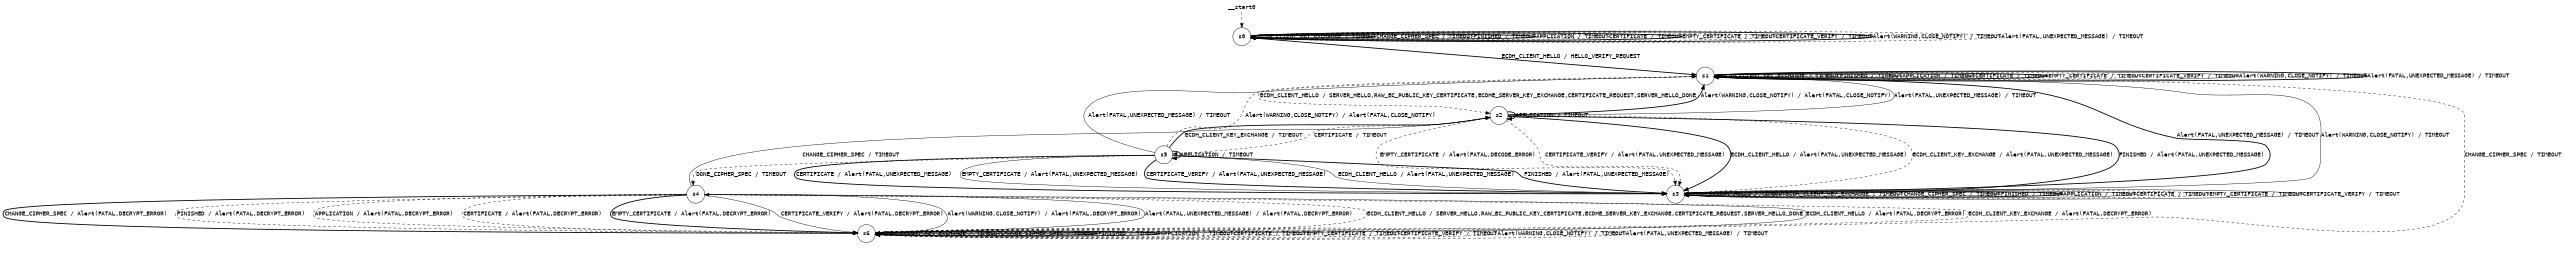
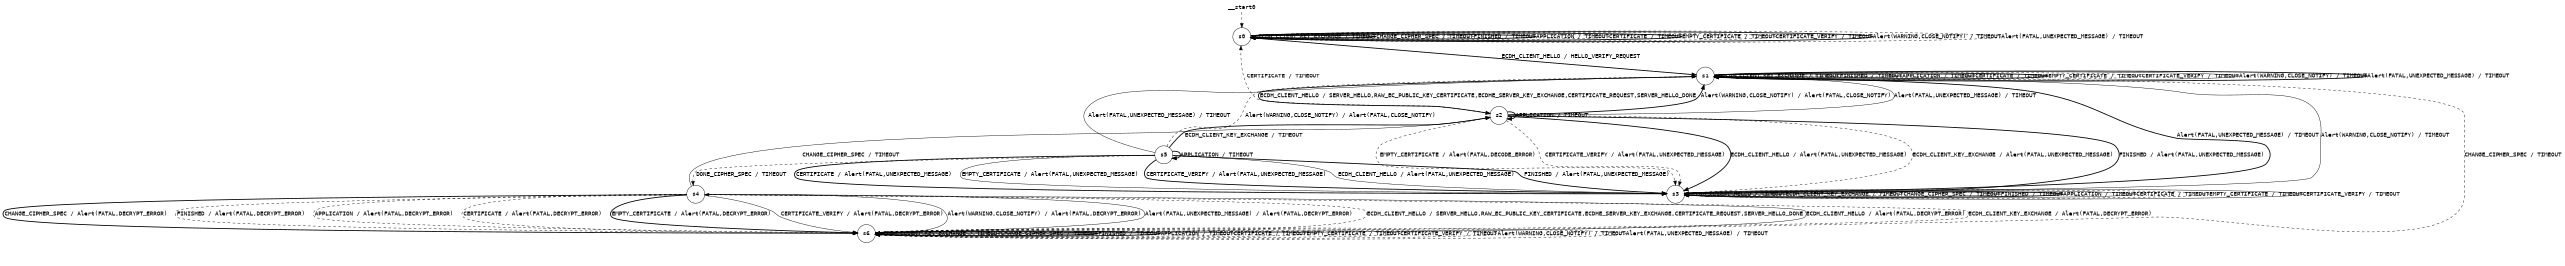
(1268, 101) -> (1361, 85)
(1310, 135) -> (1347, 105)
